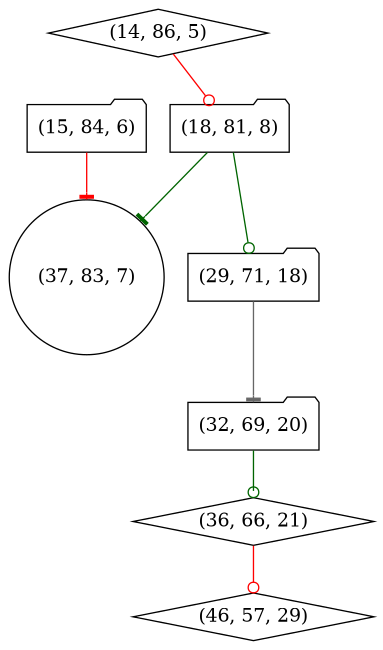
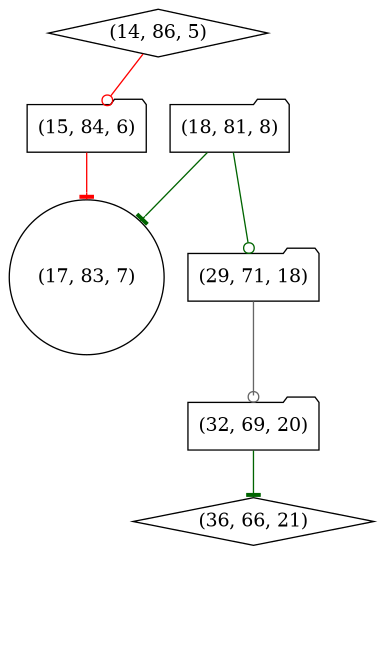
(189, 75) -> (127, 75)
(87, 277) -> (87, 277)
(253, 348) -> (253, 348)
(253, 471) -> (253, 471)
(253, 617) -> none
